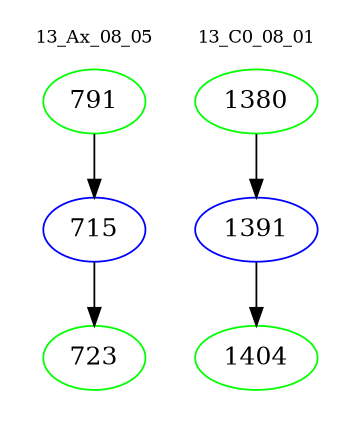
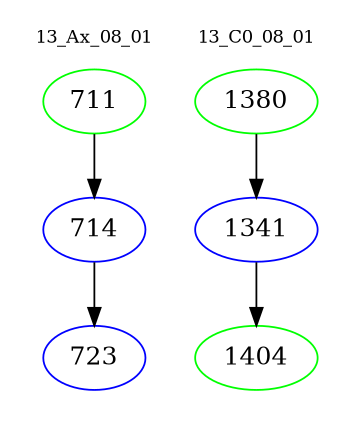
(94, 38) -> (94, 38)
(94, 101) -> (94, 101)
(94, 230) -> (94, 230)
(256, 230) -> (256, 230)
(94, 358) -> (94, 358)
